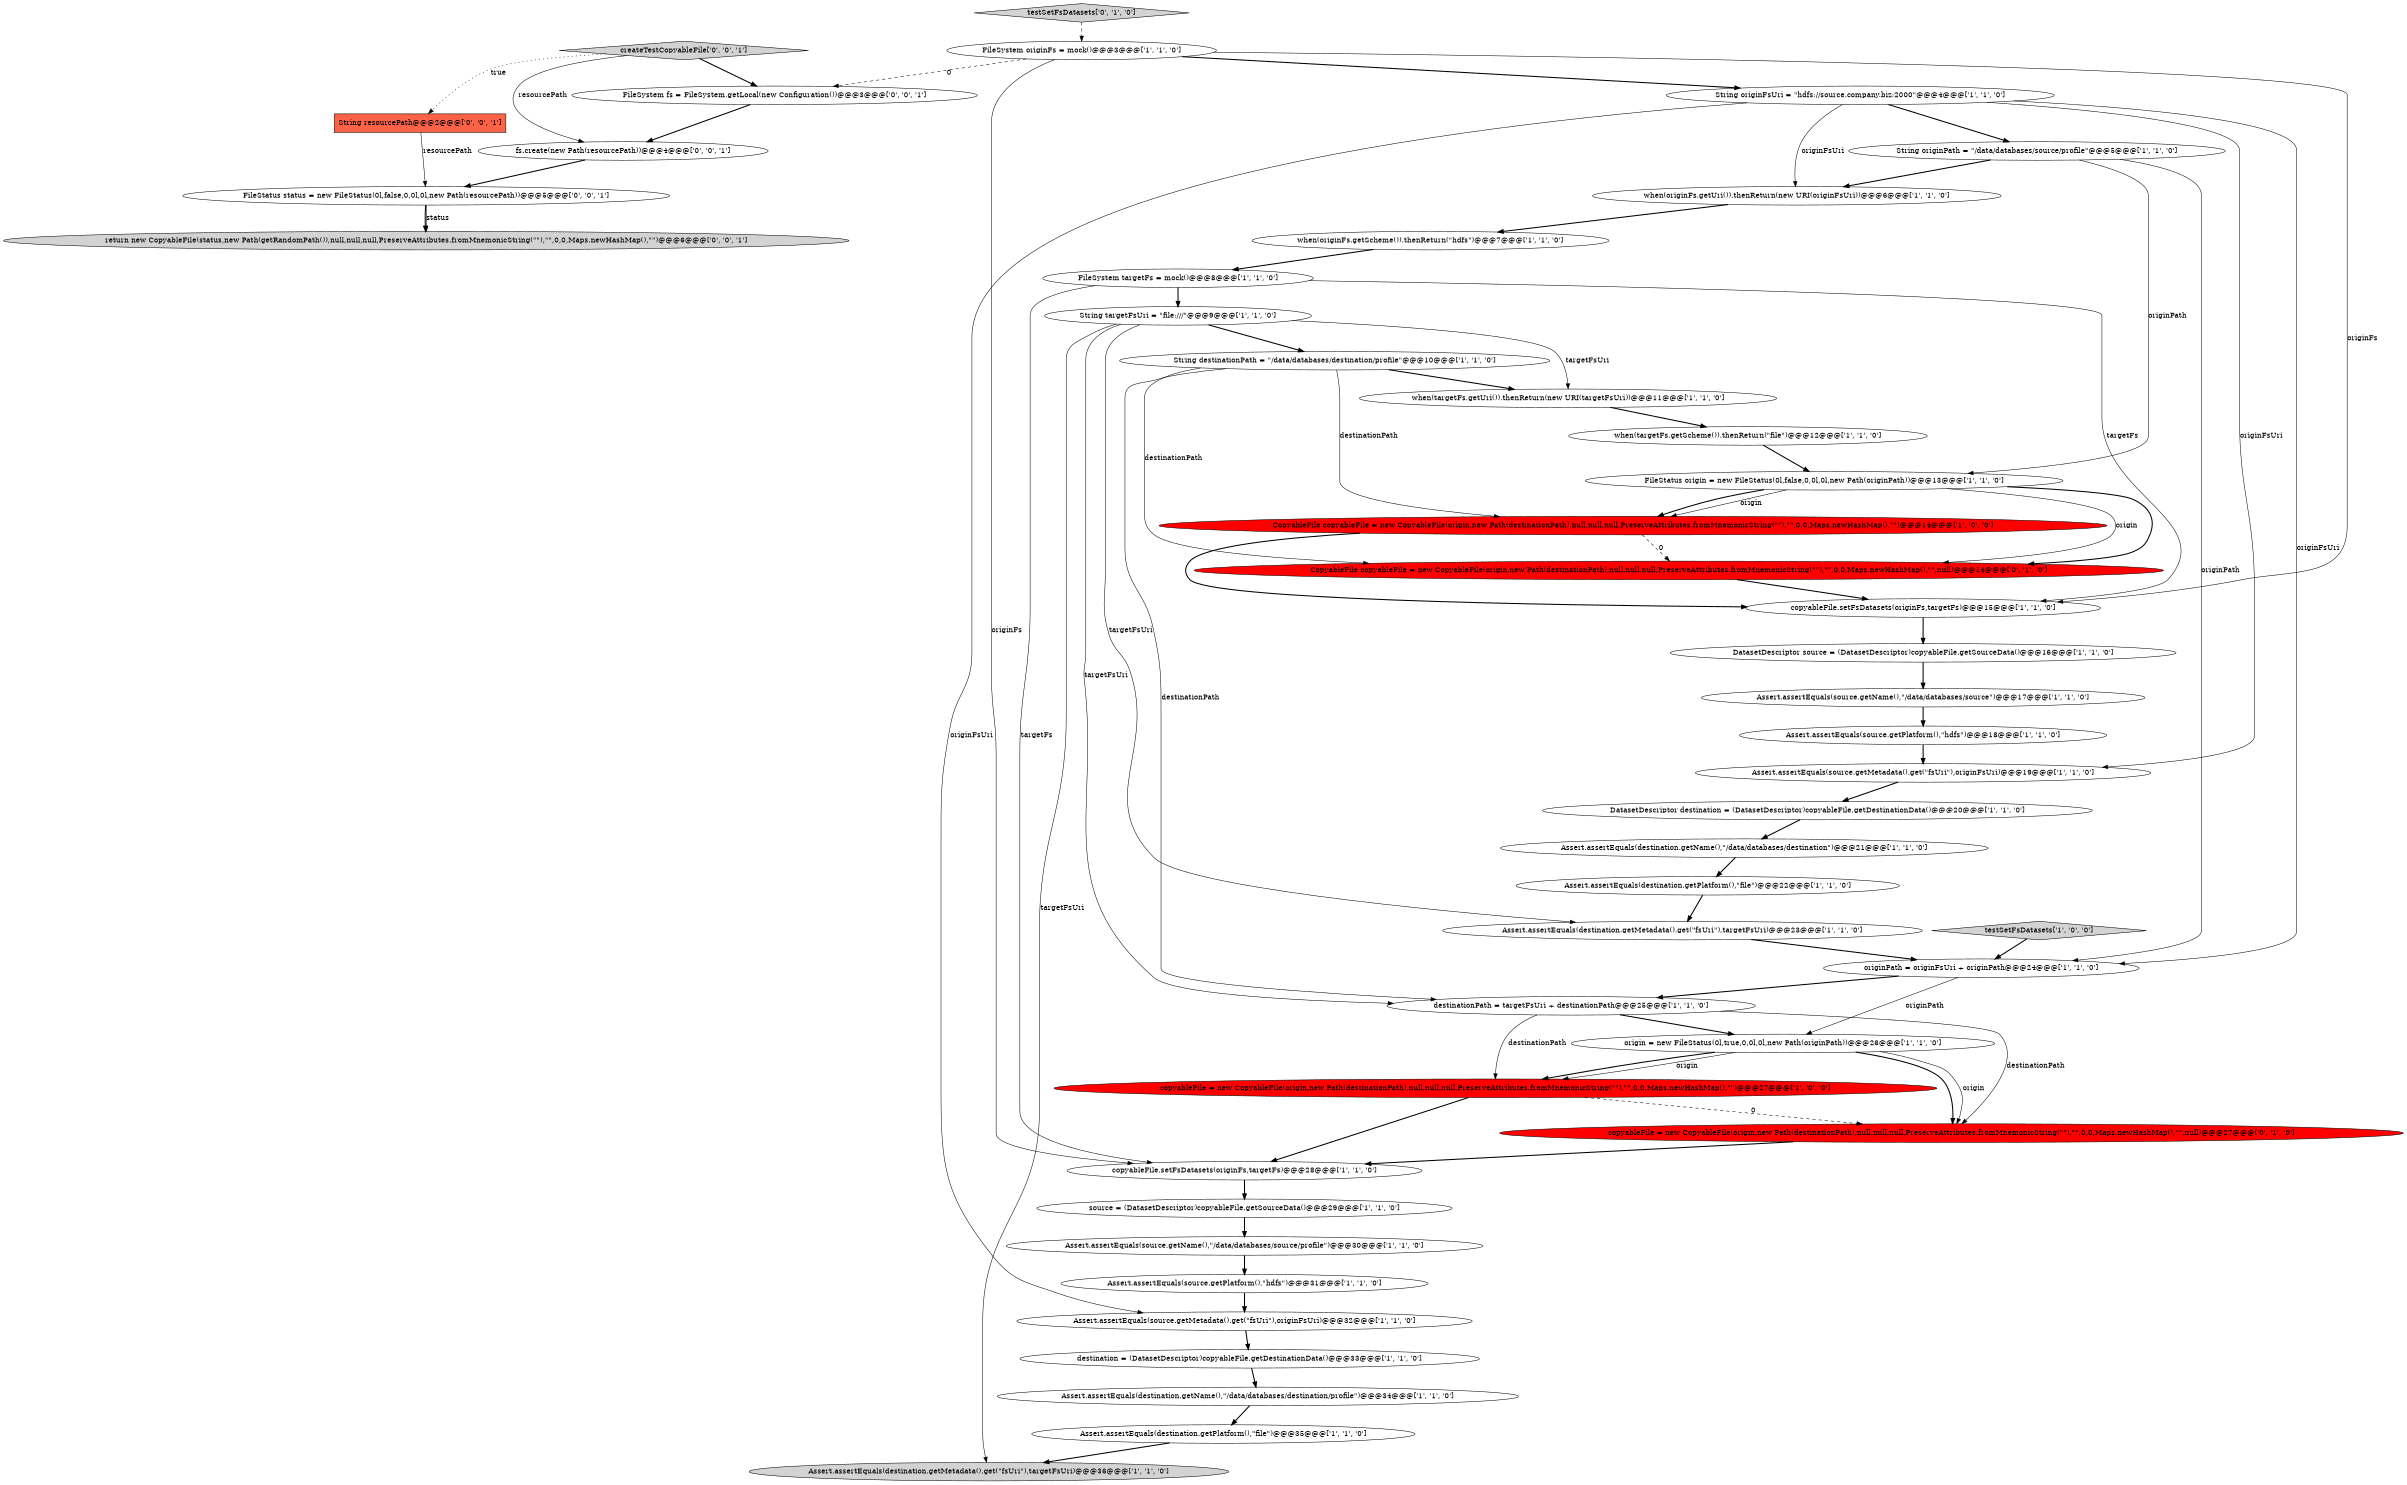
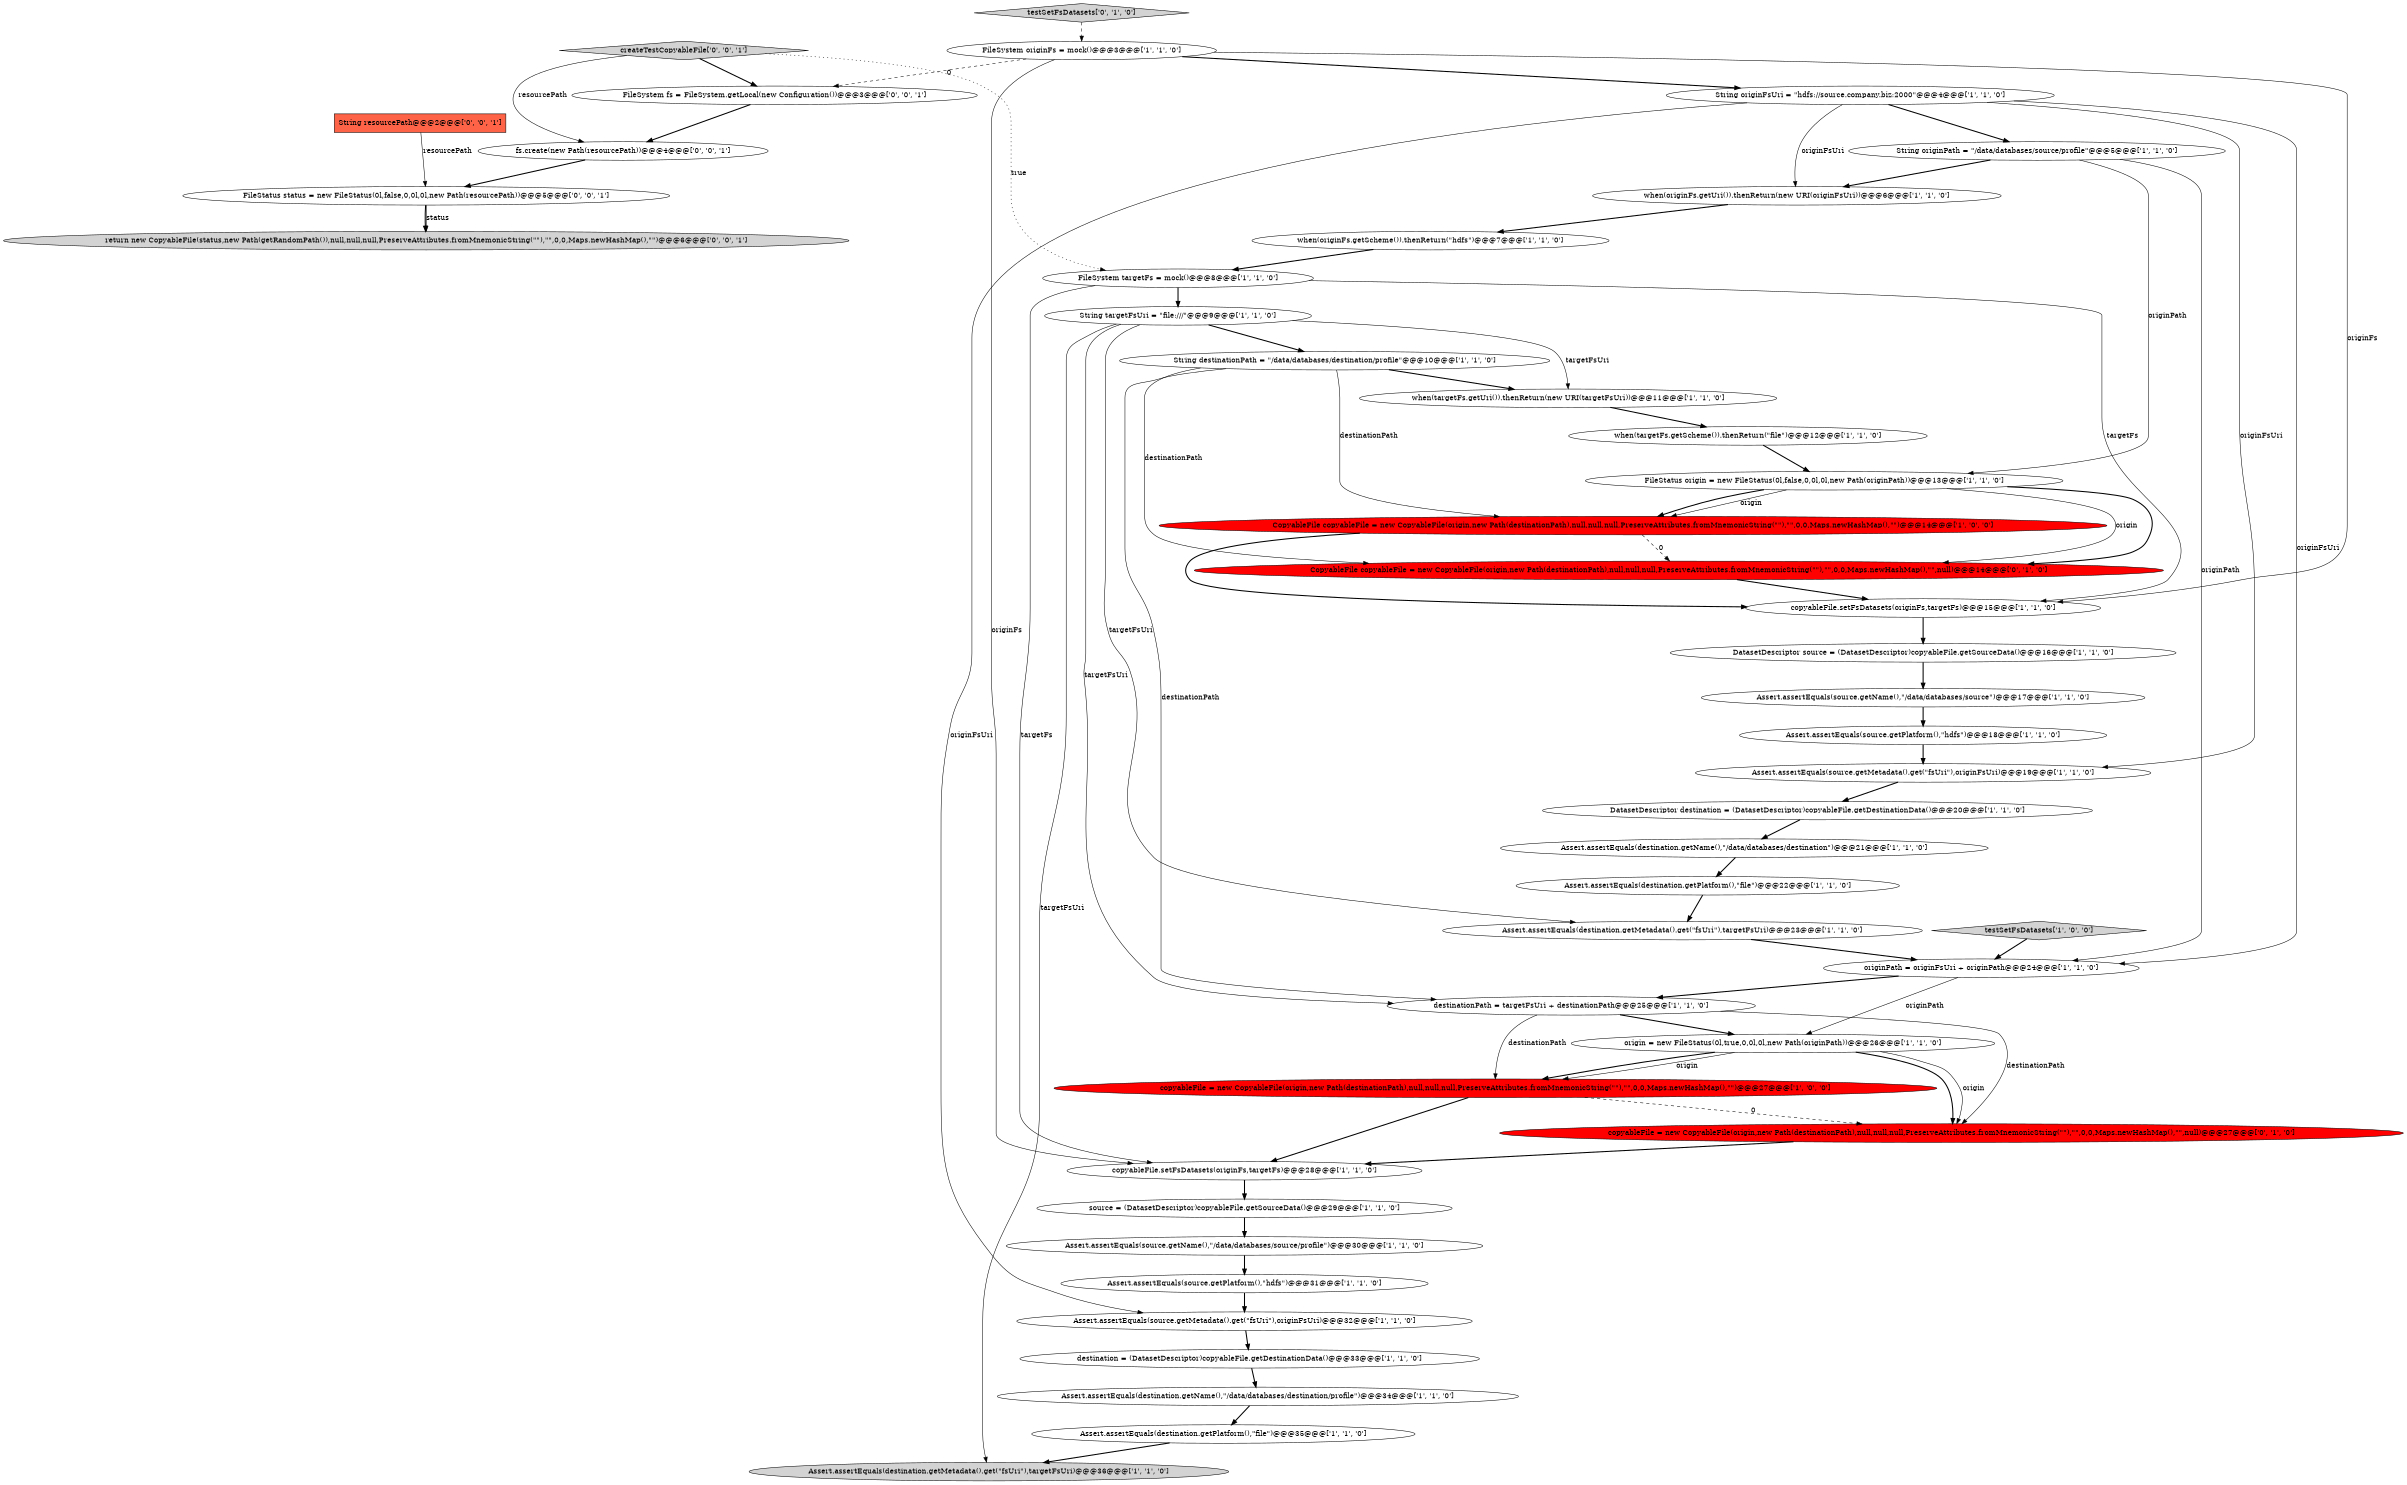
(512, 63) -> (994, 93)
